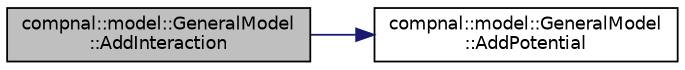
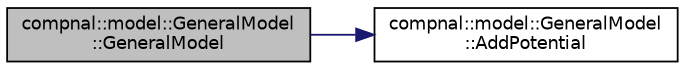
(159, 35) -> (159, 35)
